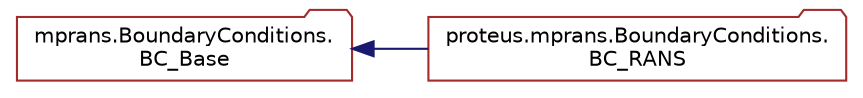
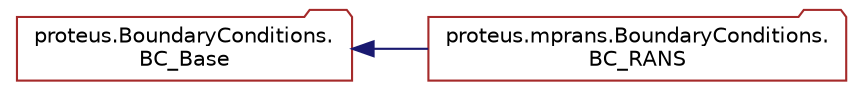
(185, 49) -> (185, 49)
